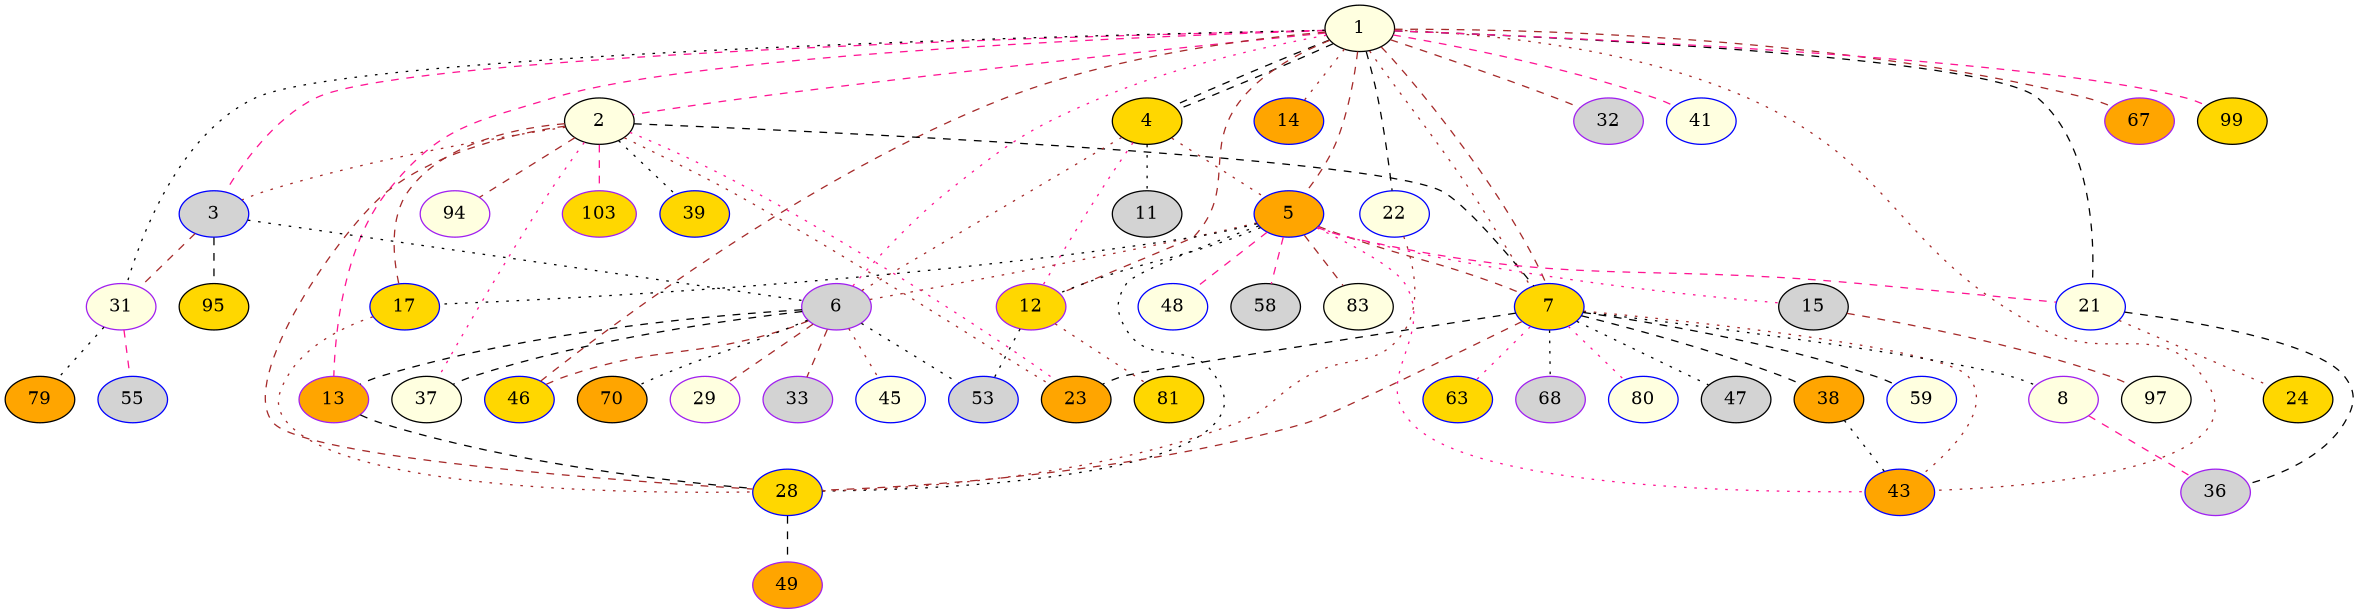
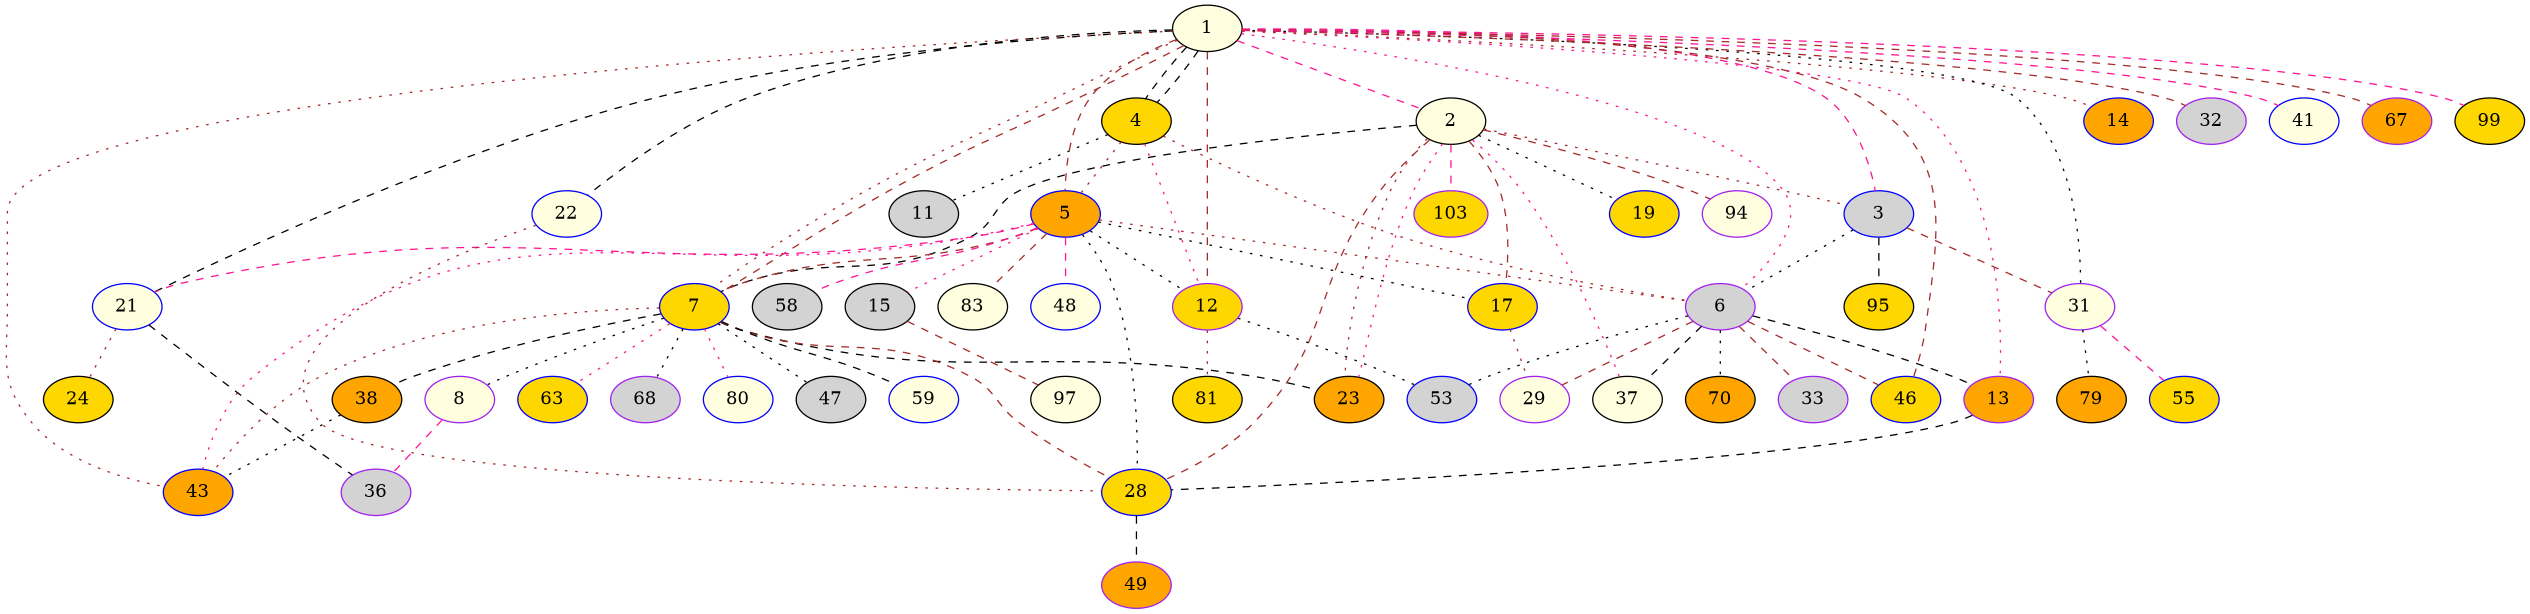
(743, 66) -> (1848, 81)
(695, 214) -> (1644, 214)
(133, 400) -> (2184, 400)
(891, 400) -> none
(436, 476) -> (1519, 353)
